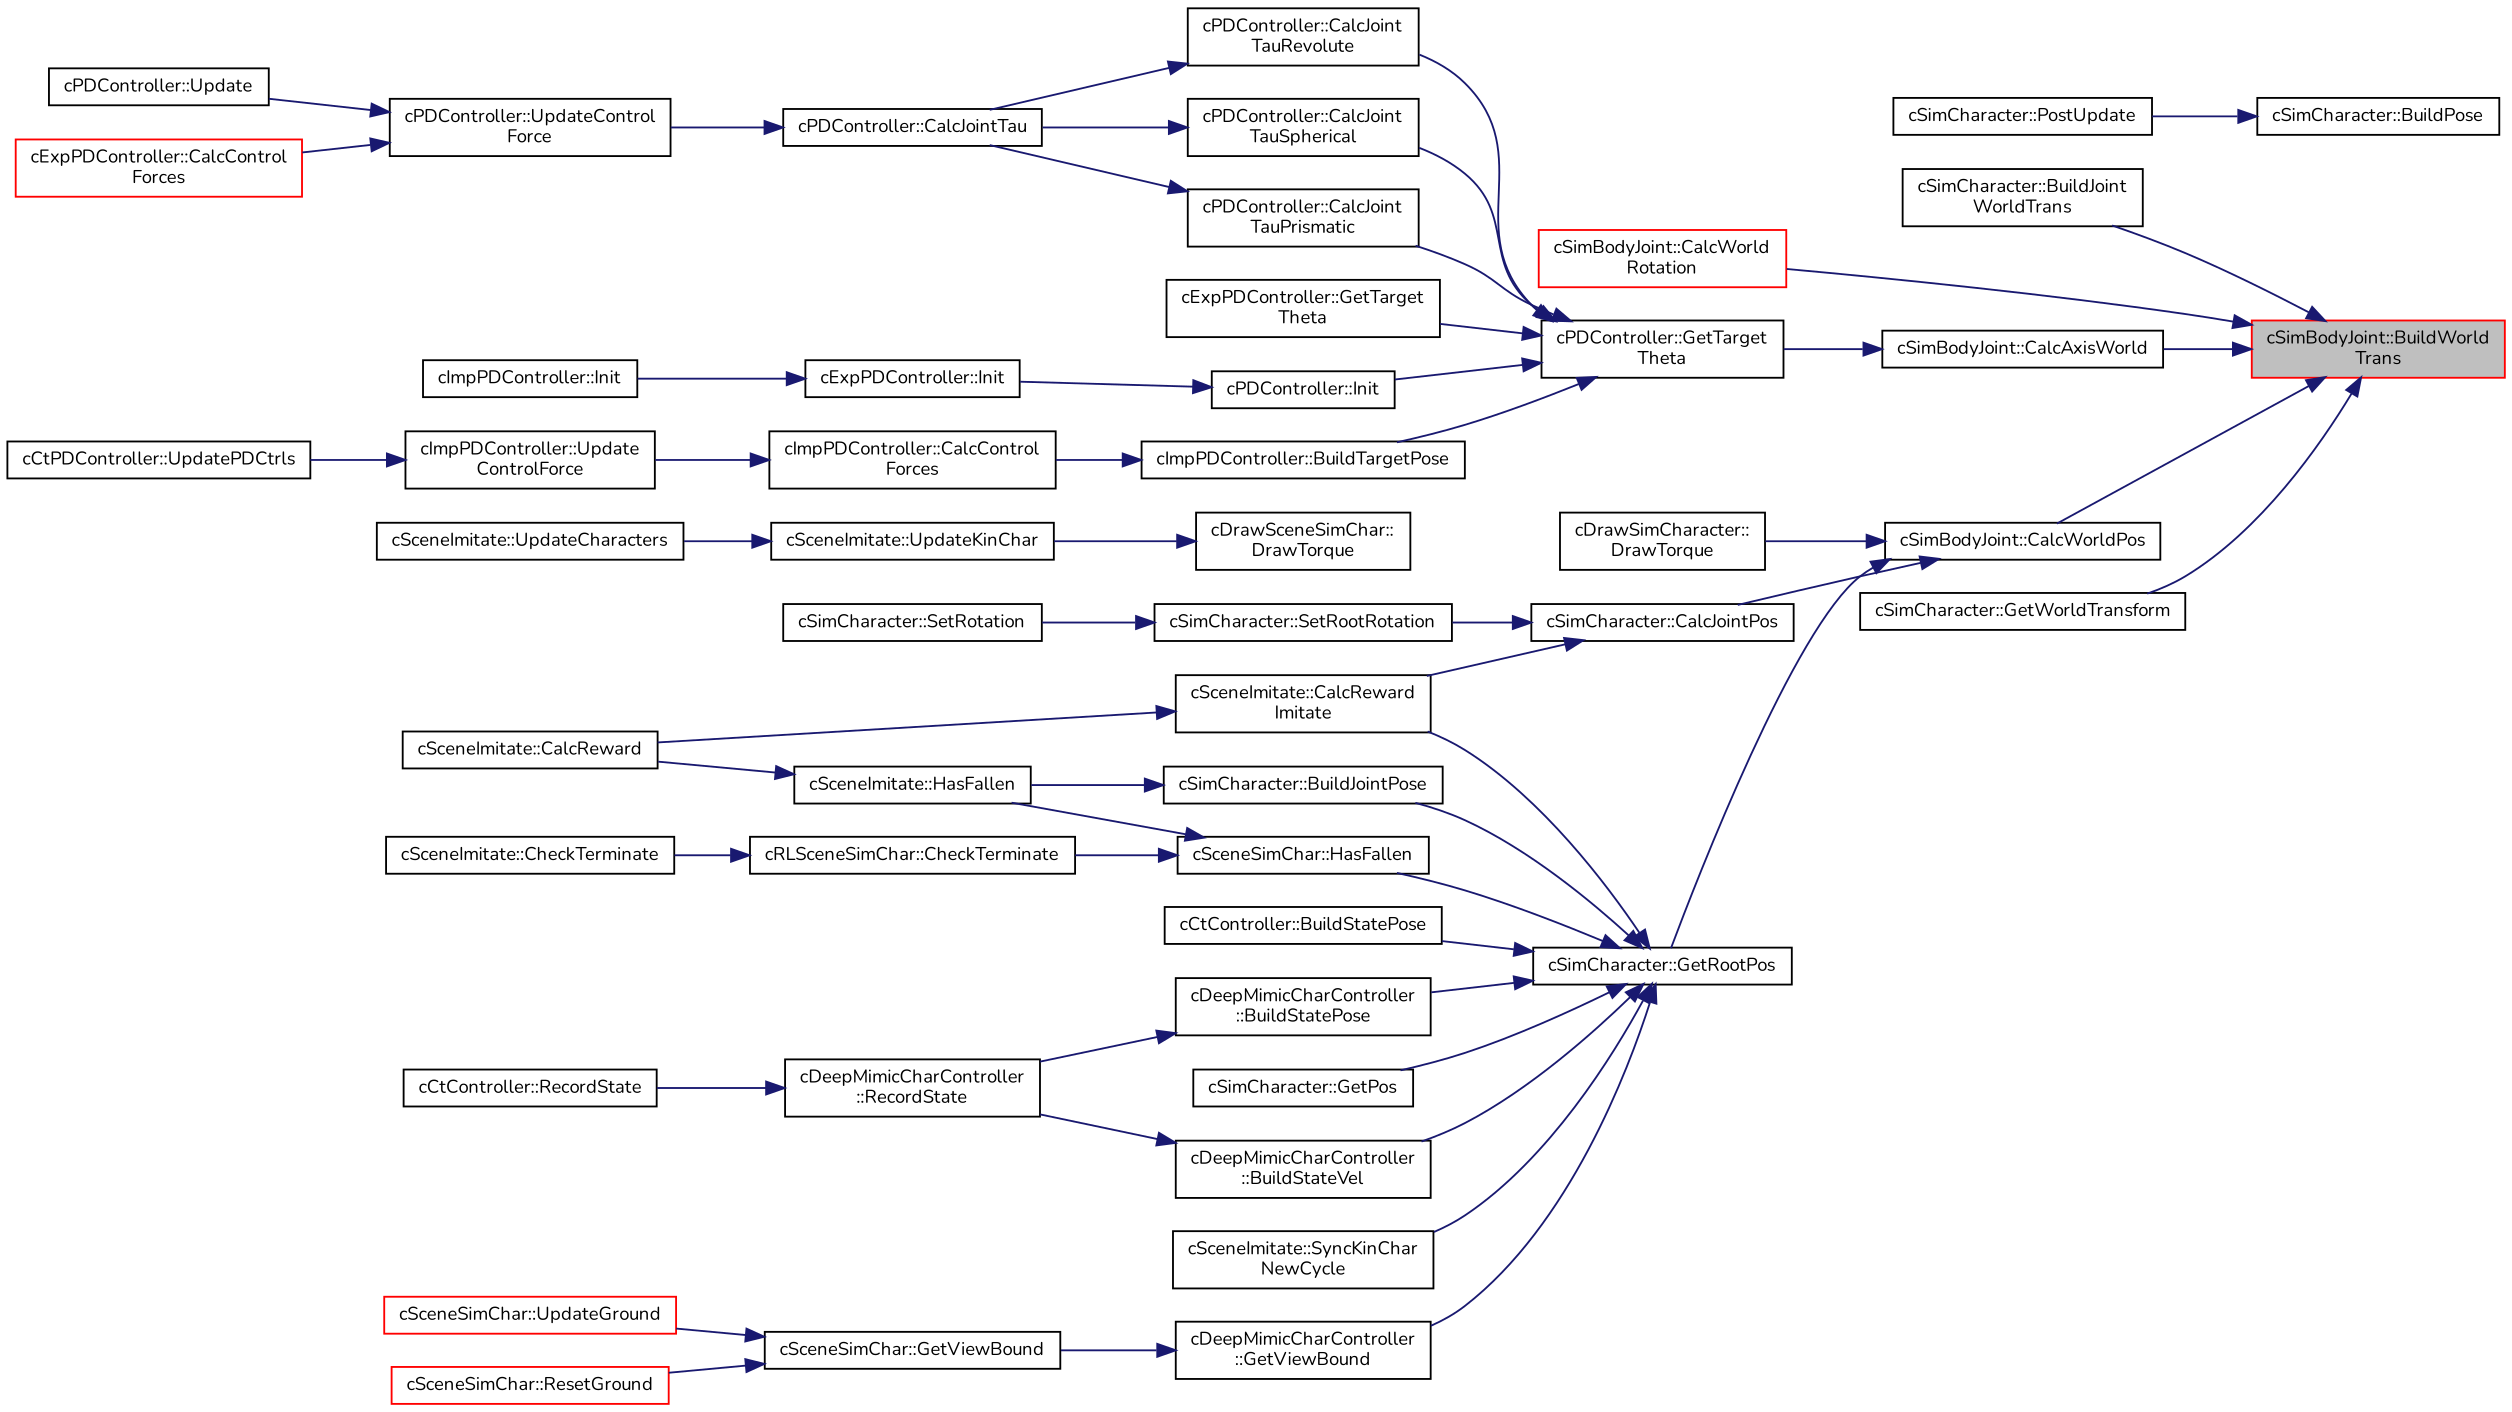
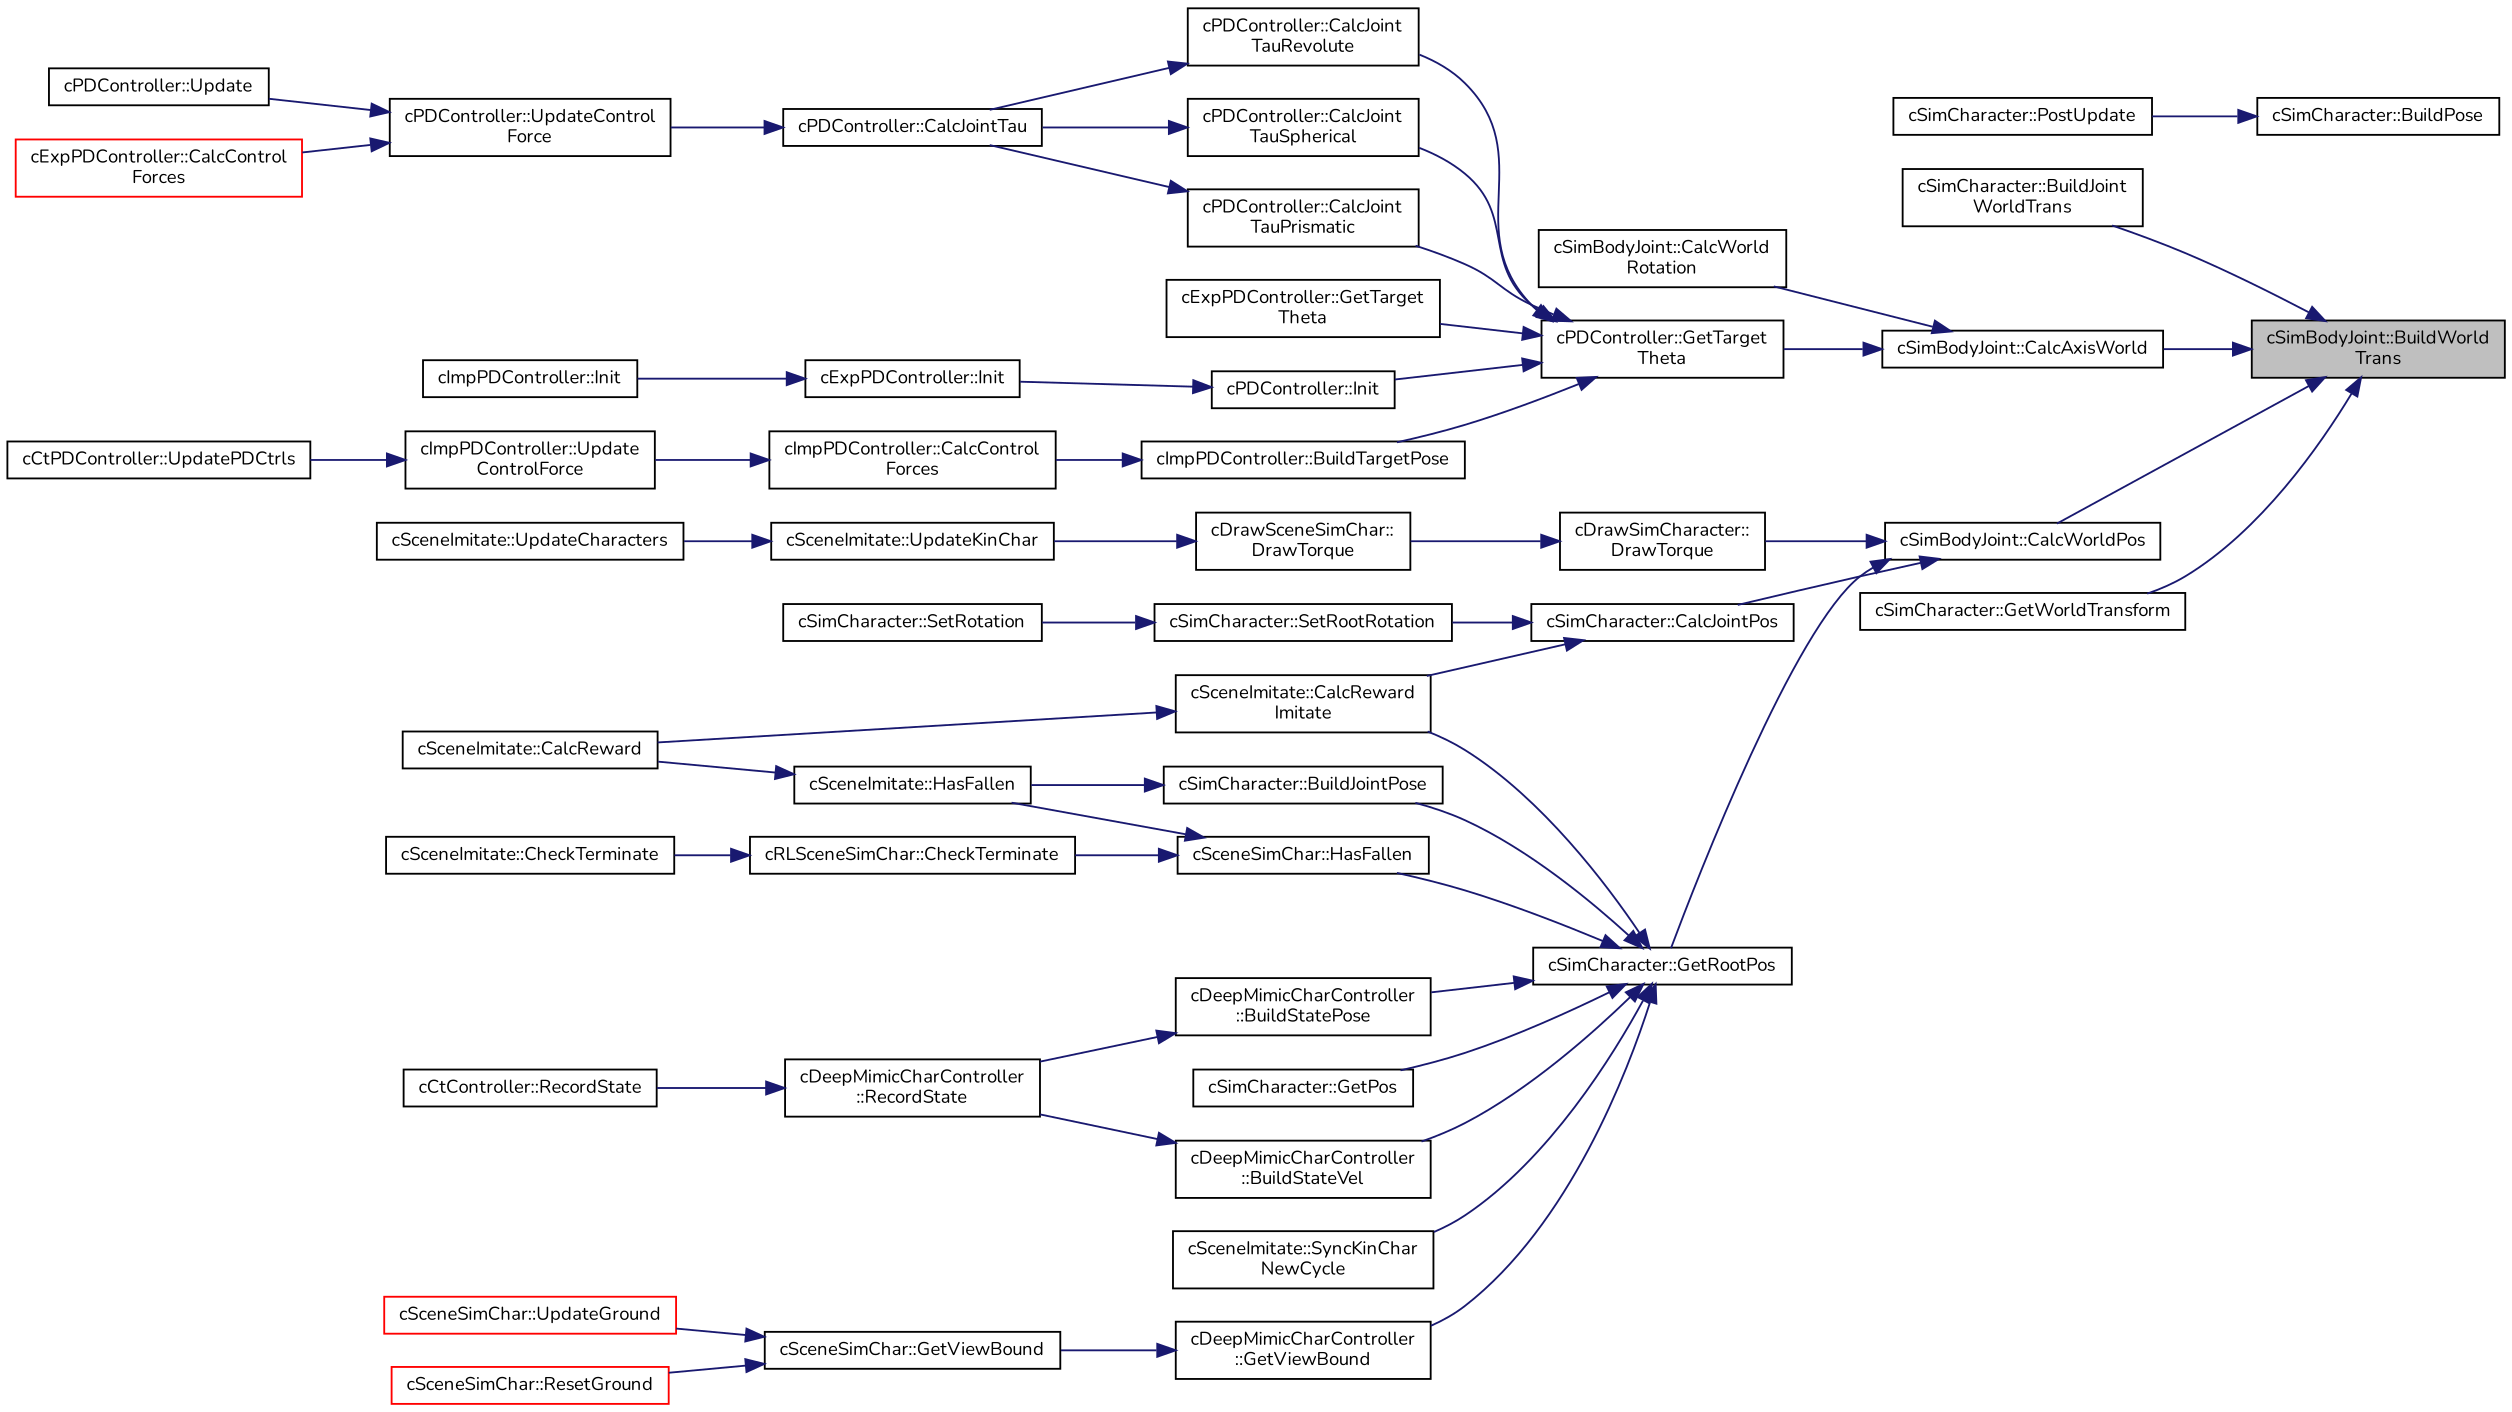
(1662, 259) -> (1662, 259)
(2011, 292) -> (1853, 307)
(2378, 349) -> (2378, 349)
none -> (1476, 541)
(1303, 925) -> none
